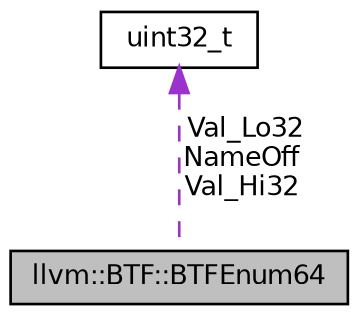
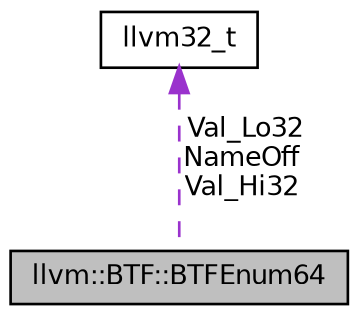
(179, 40) -> (179, 40)
